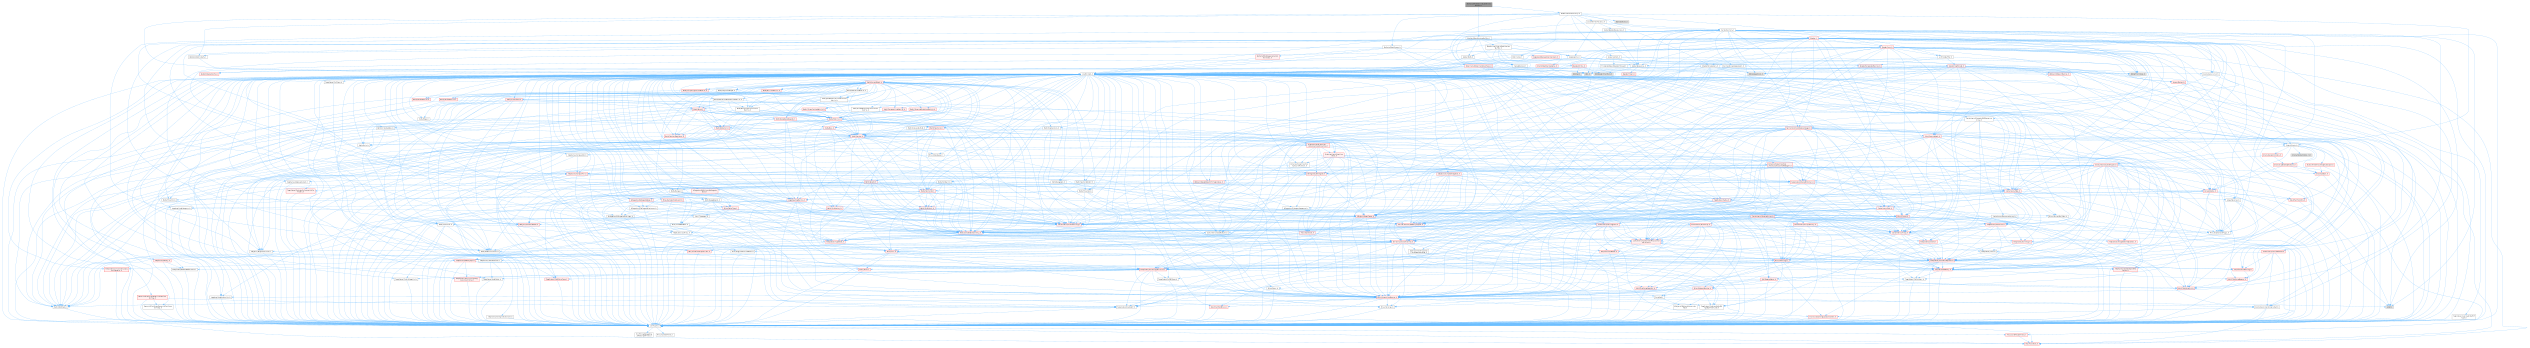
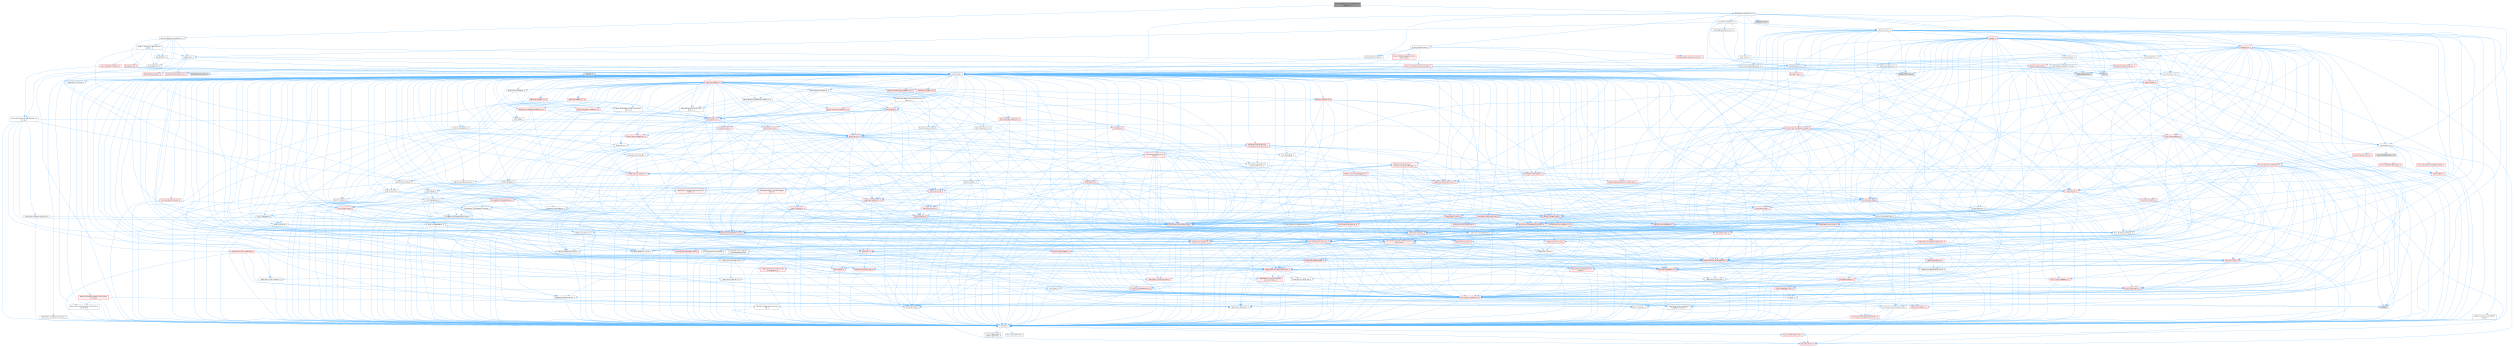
(1750, 124) -> (1676, 160)
